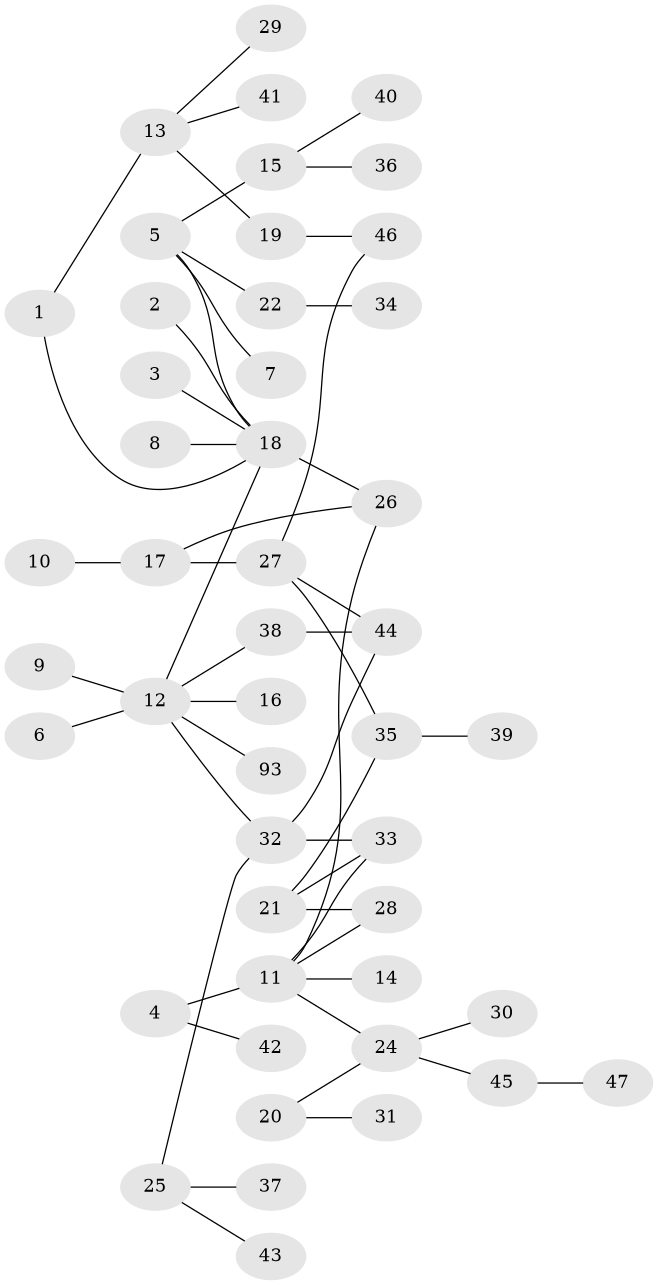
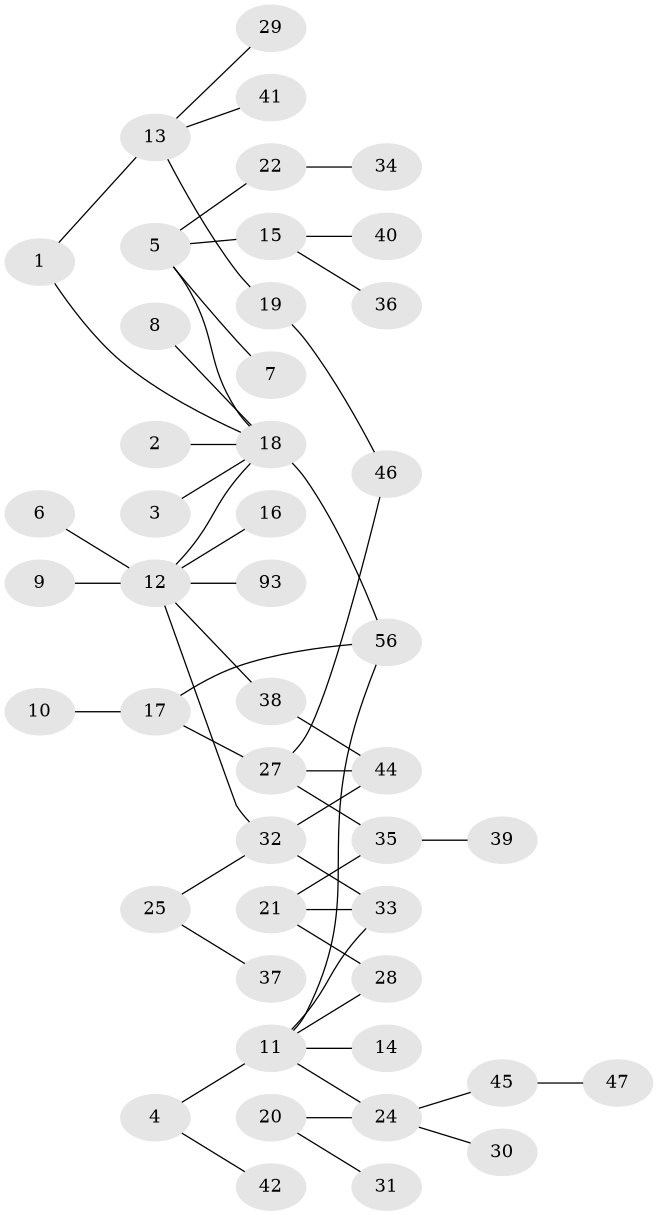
(387, 504) -> (387, 642)
(271, 1256) -> none
